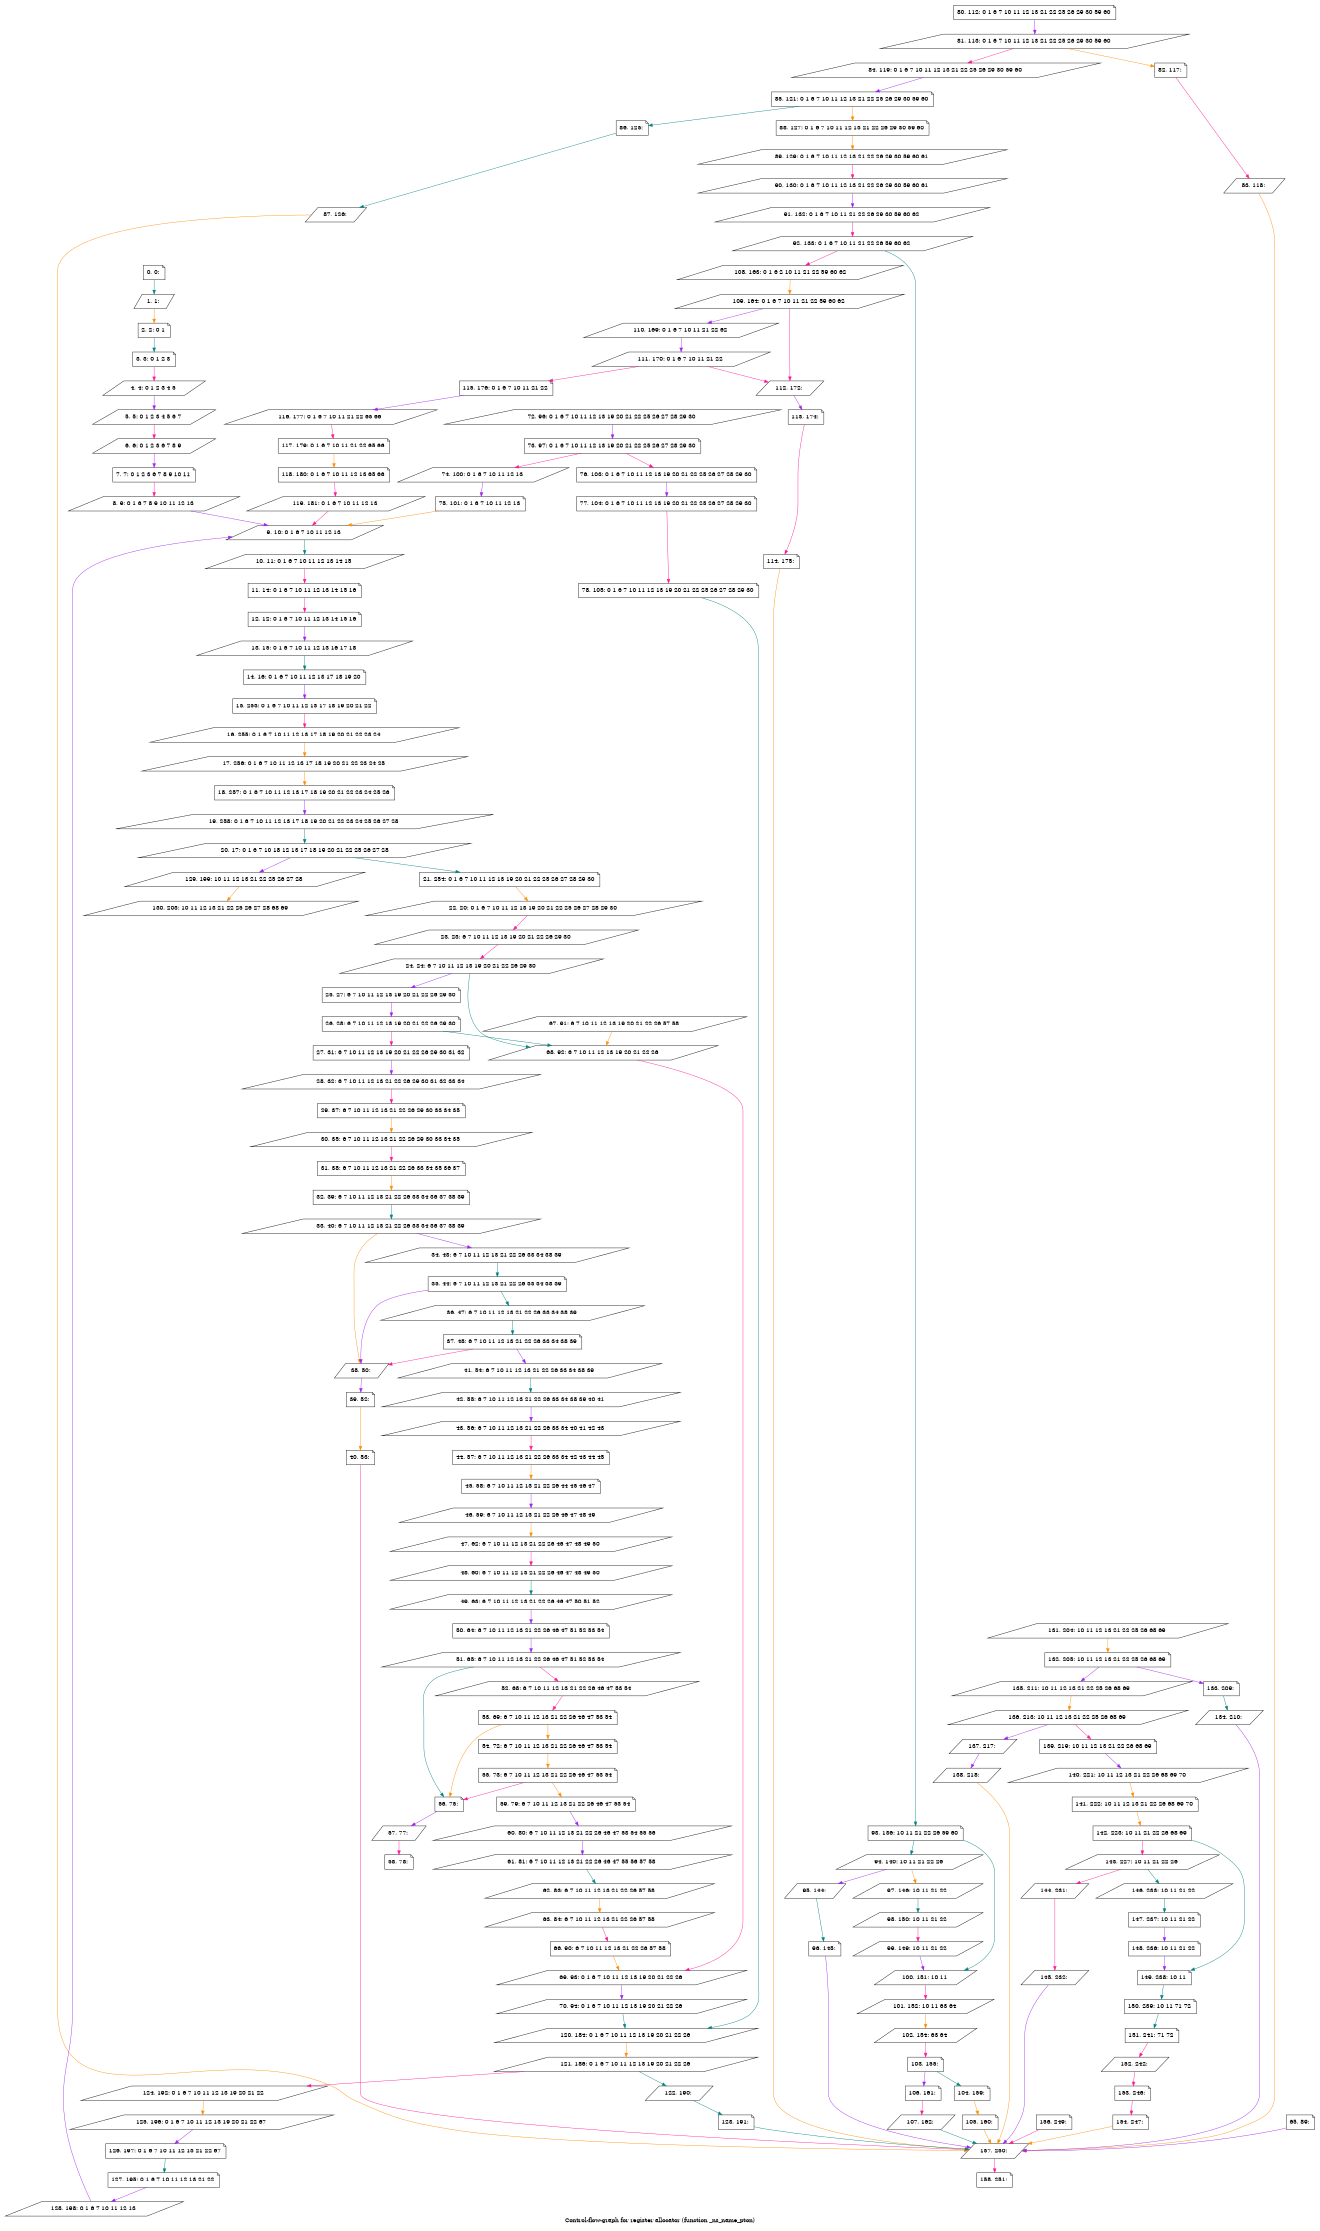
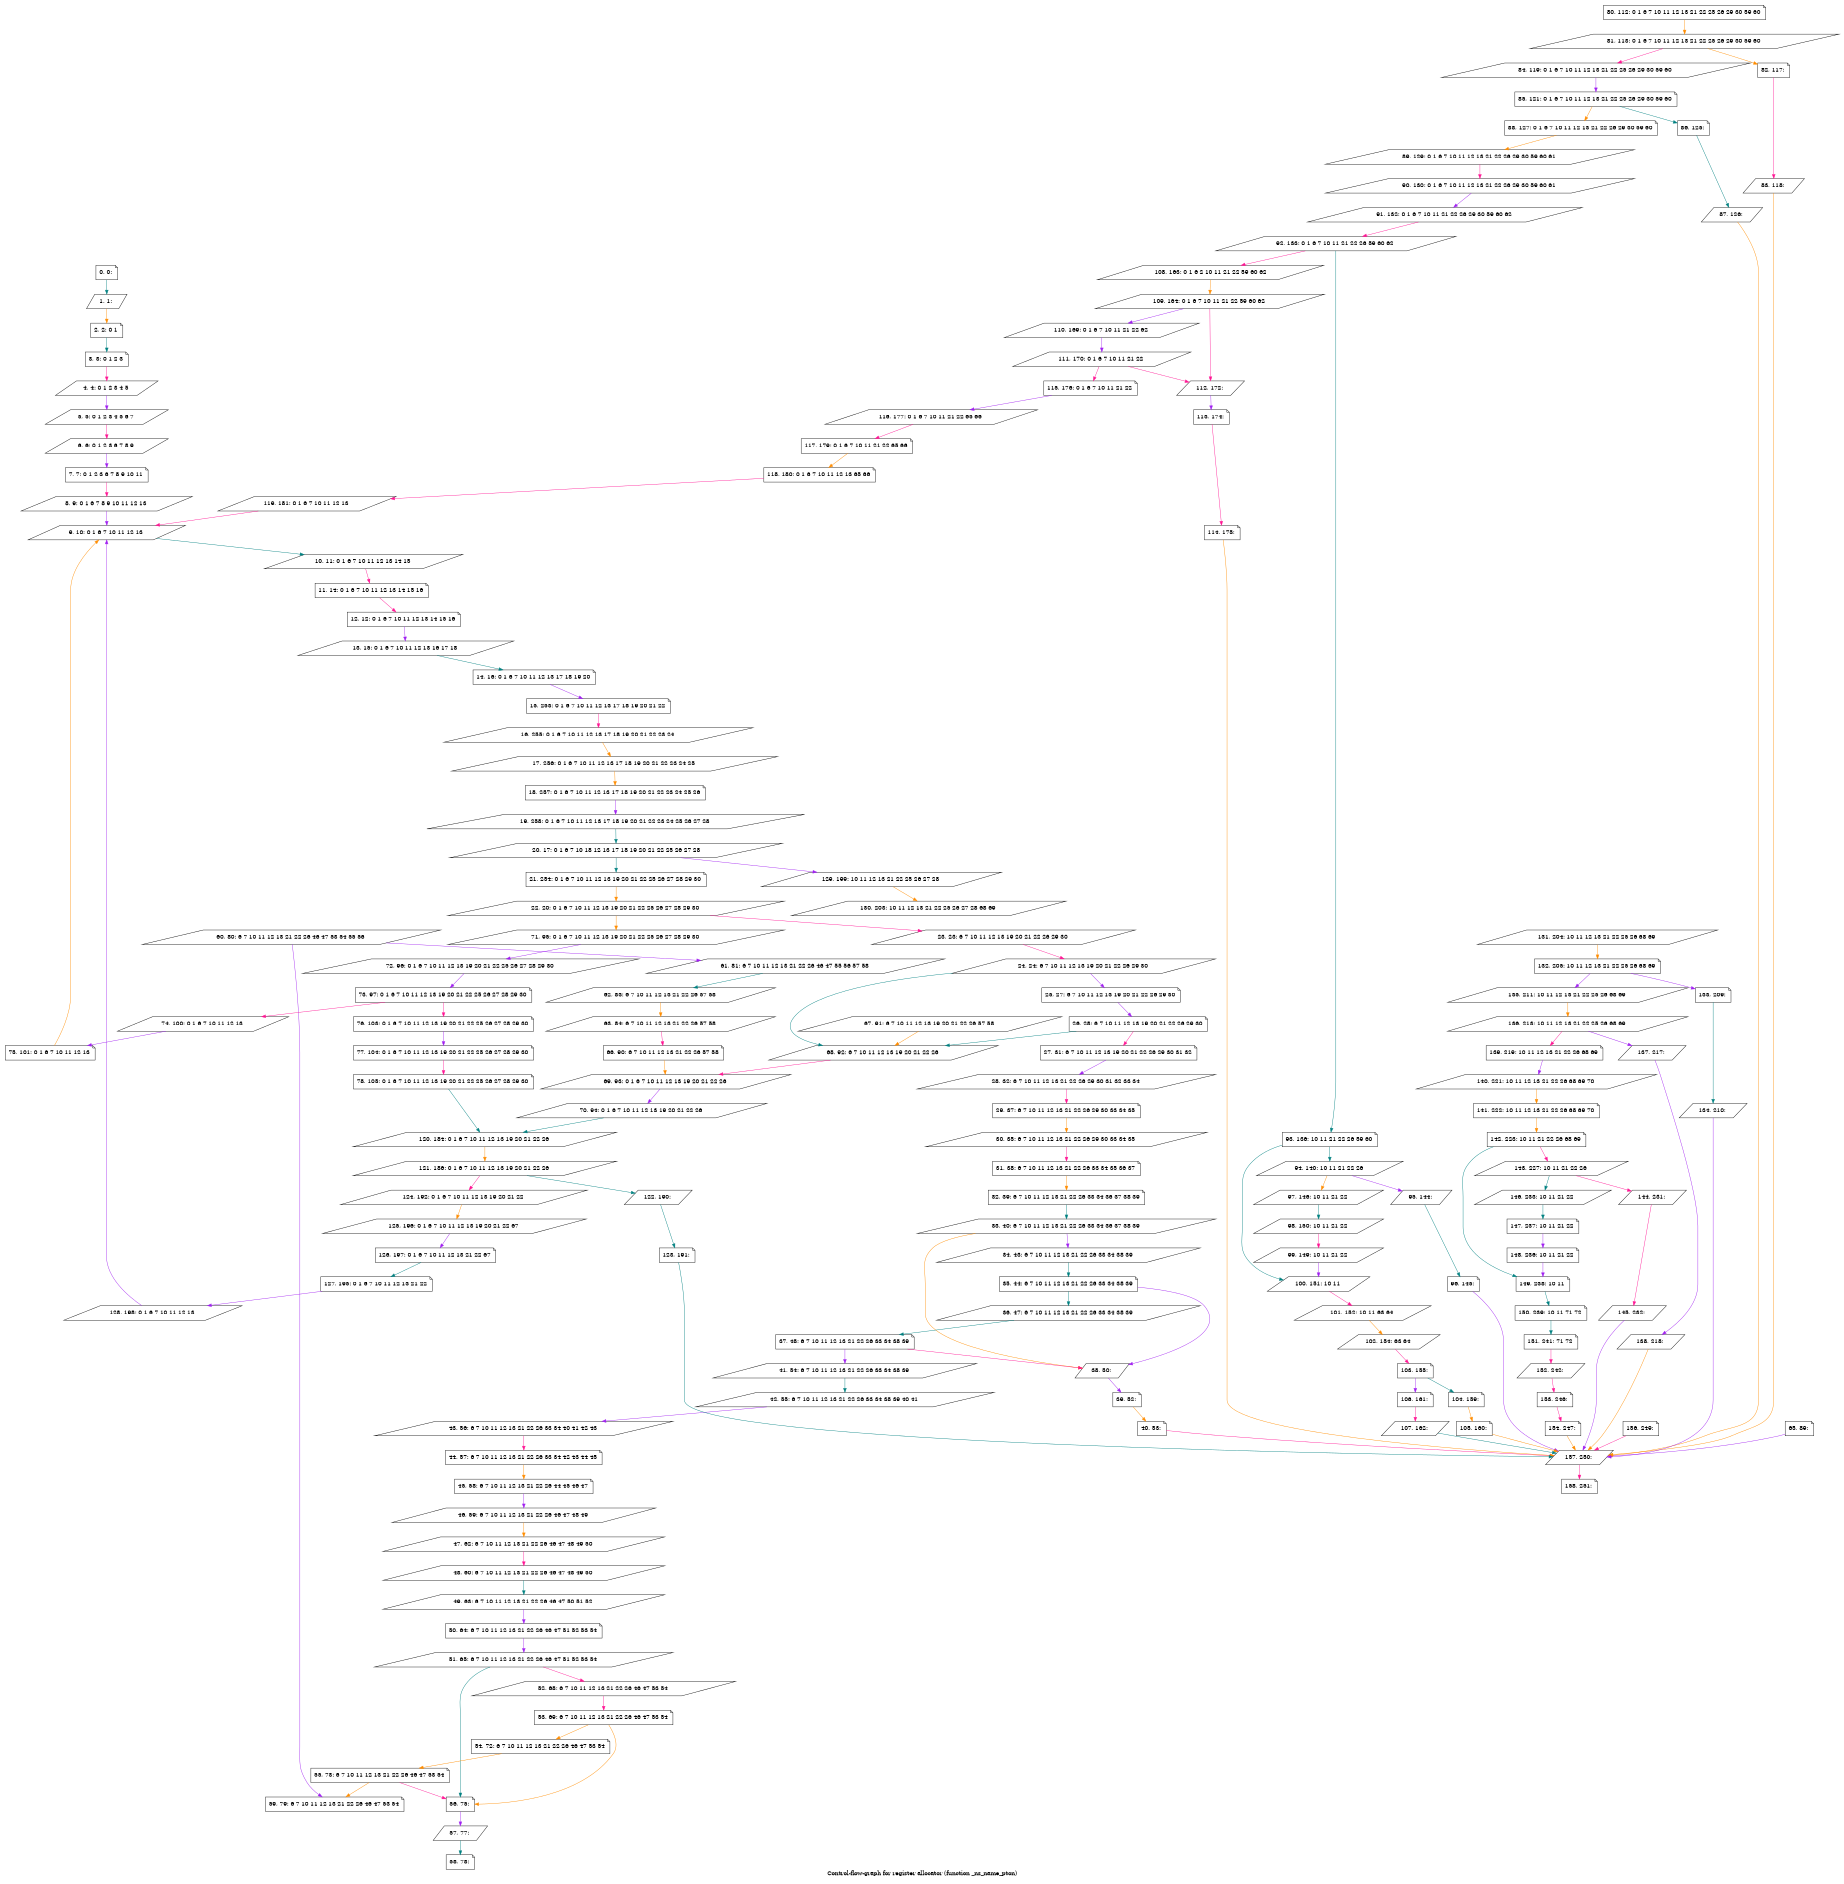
(1035, 25) -> (1685, 25)
none -> (616, 937)
(573, 1817) -> (300, 1373)
(399, 1846) -> (460, 1846)
